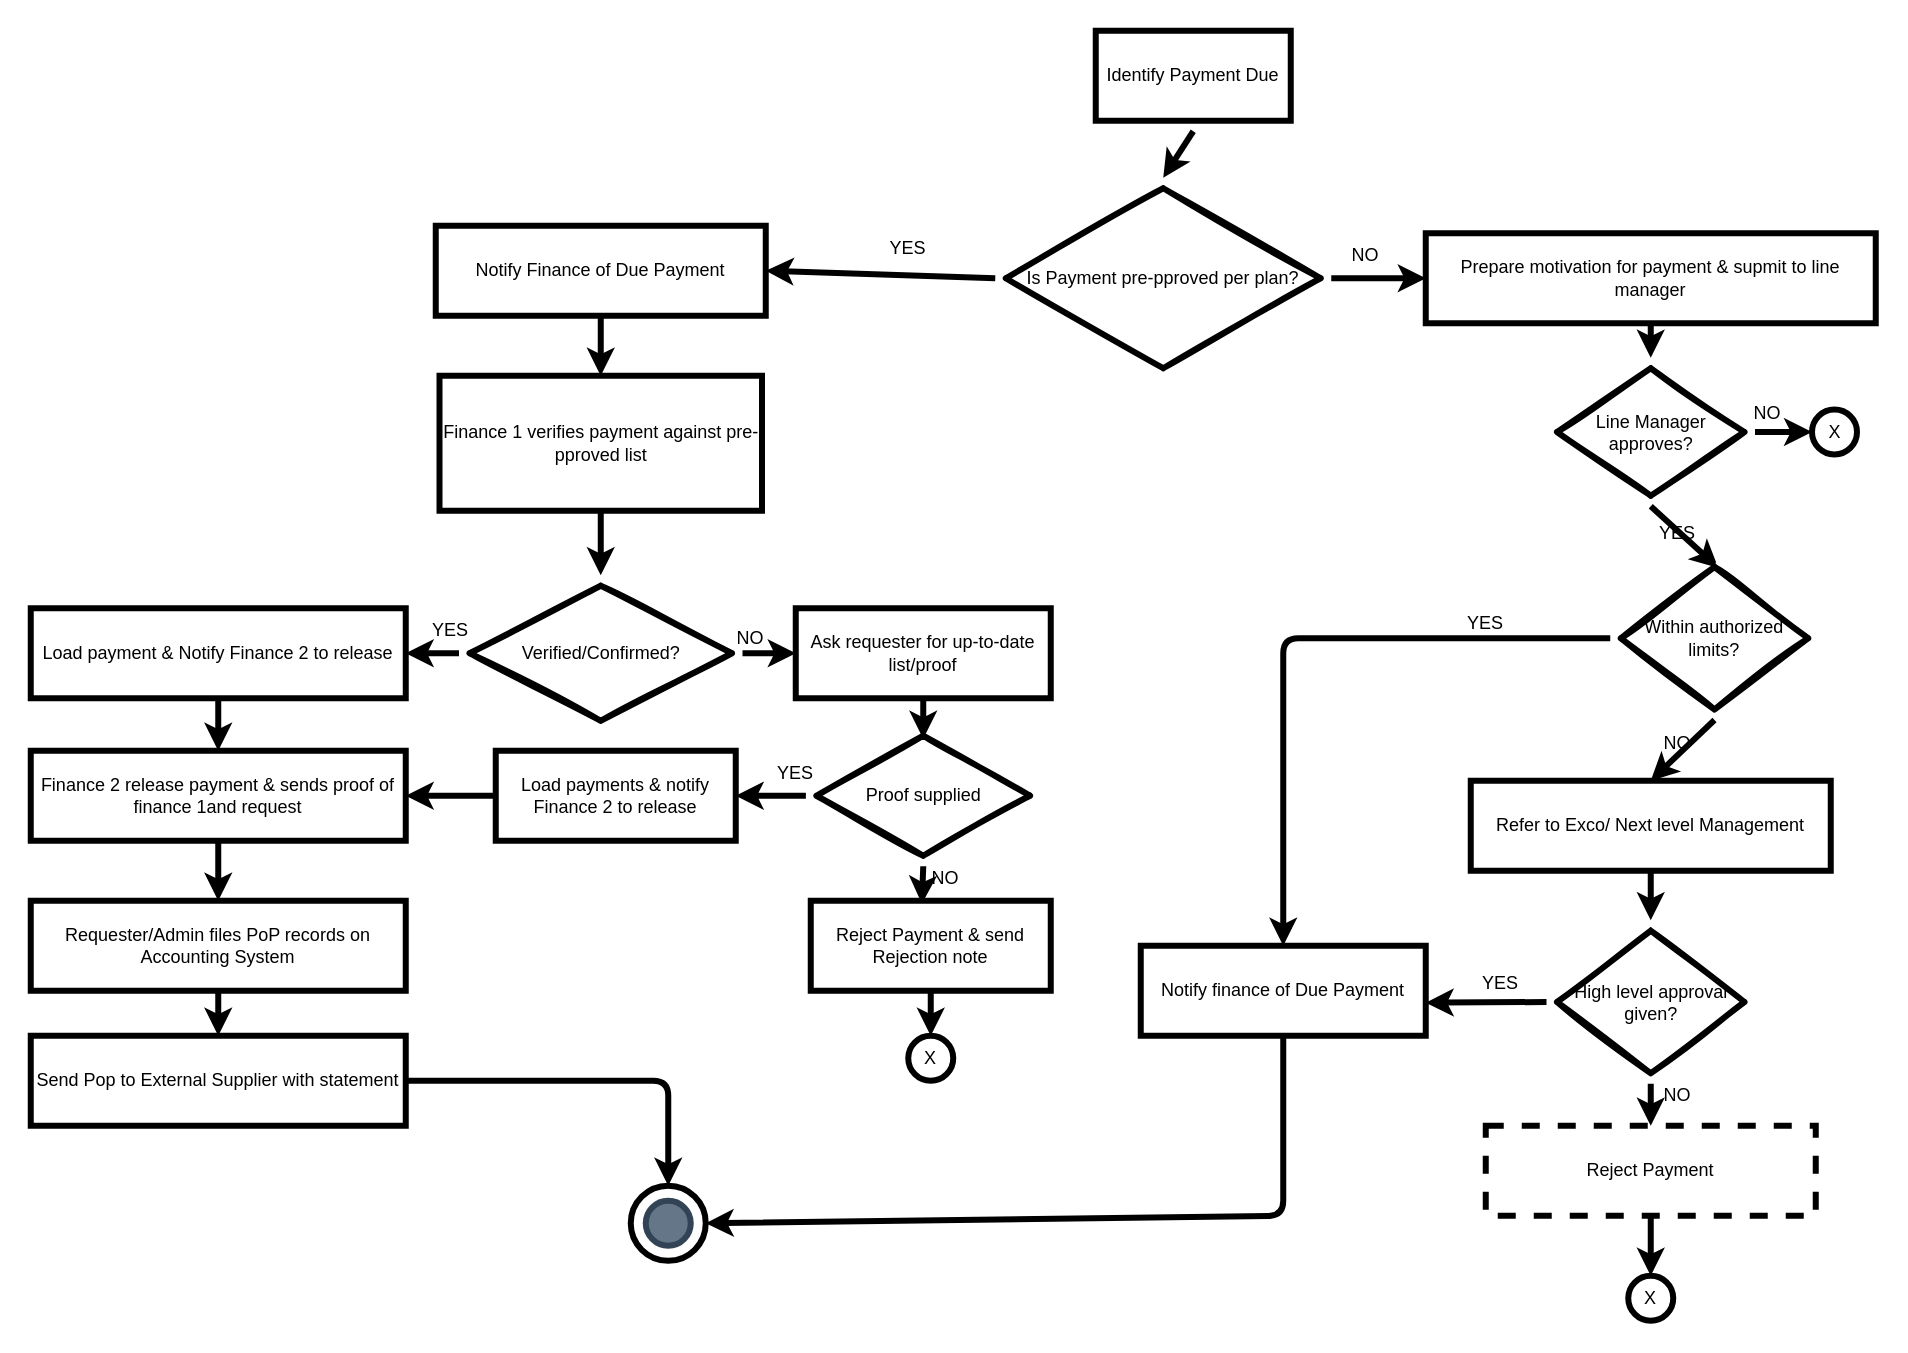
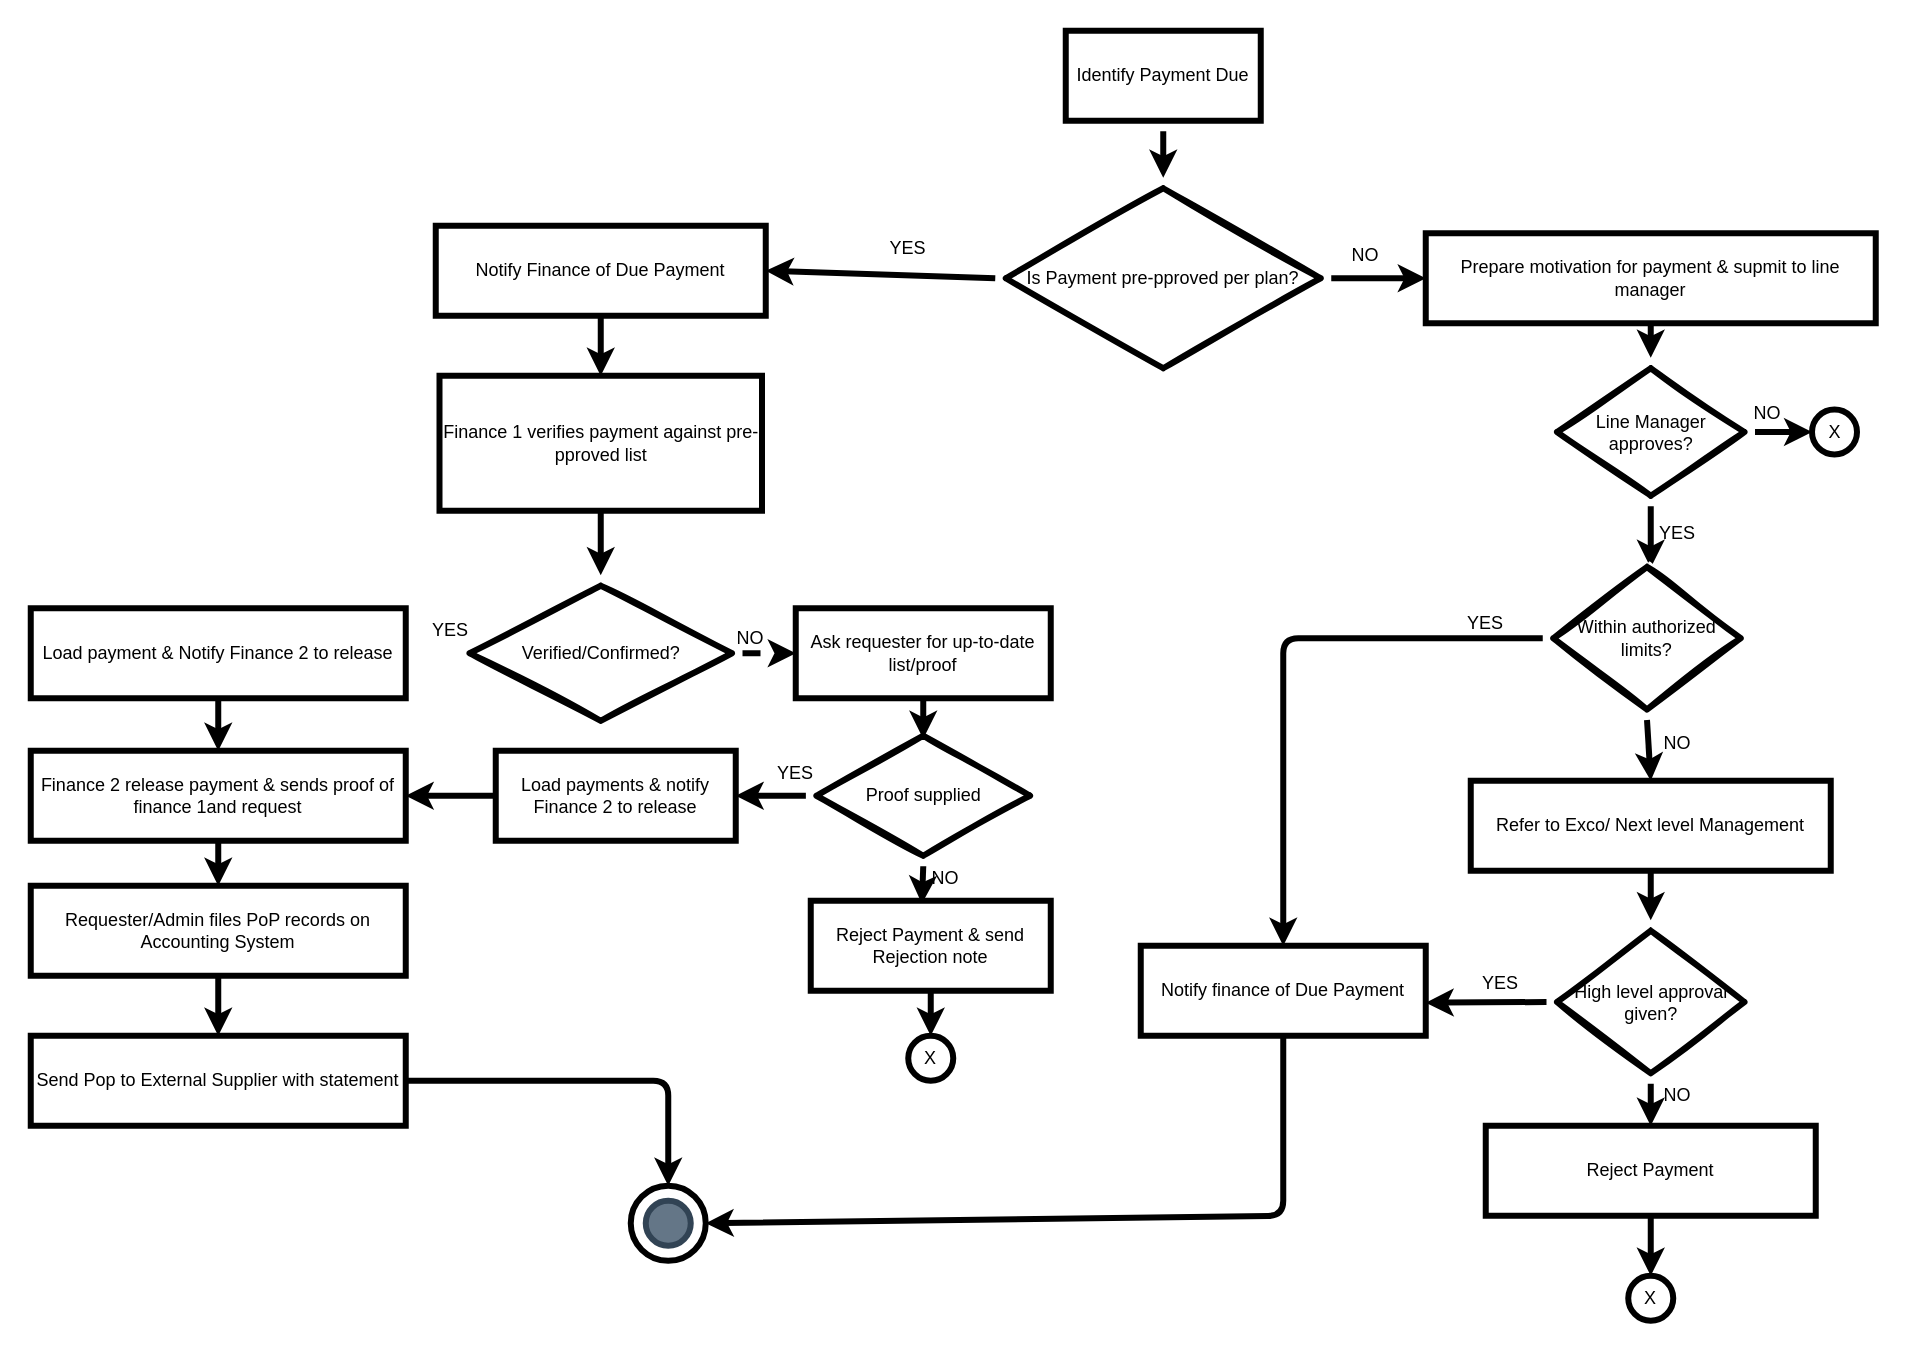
(1193, 76) -> (1163, 76)
(1715, 638) -> (1647, 638)
(442, 653) -> none
(766, 653) -> (766, 653)
(218, 946) -> (218, 931)
(1651, 1171) -> (1651, 1171)
